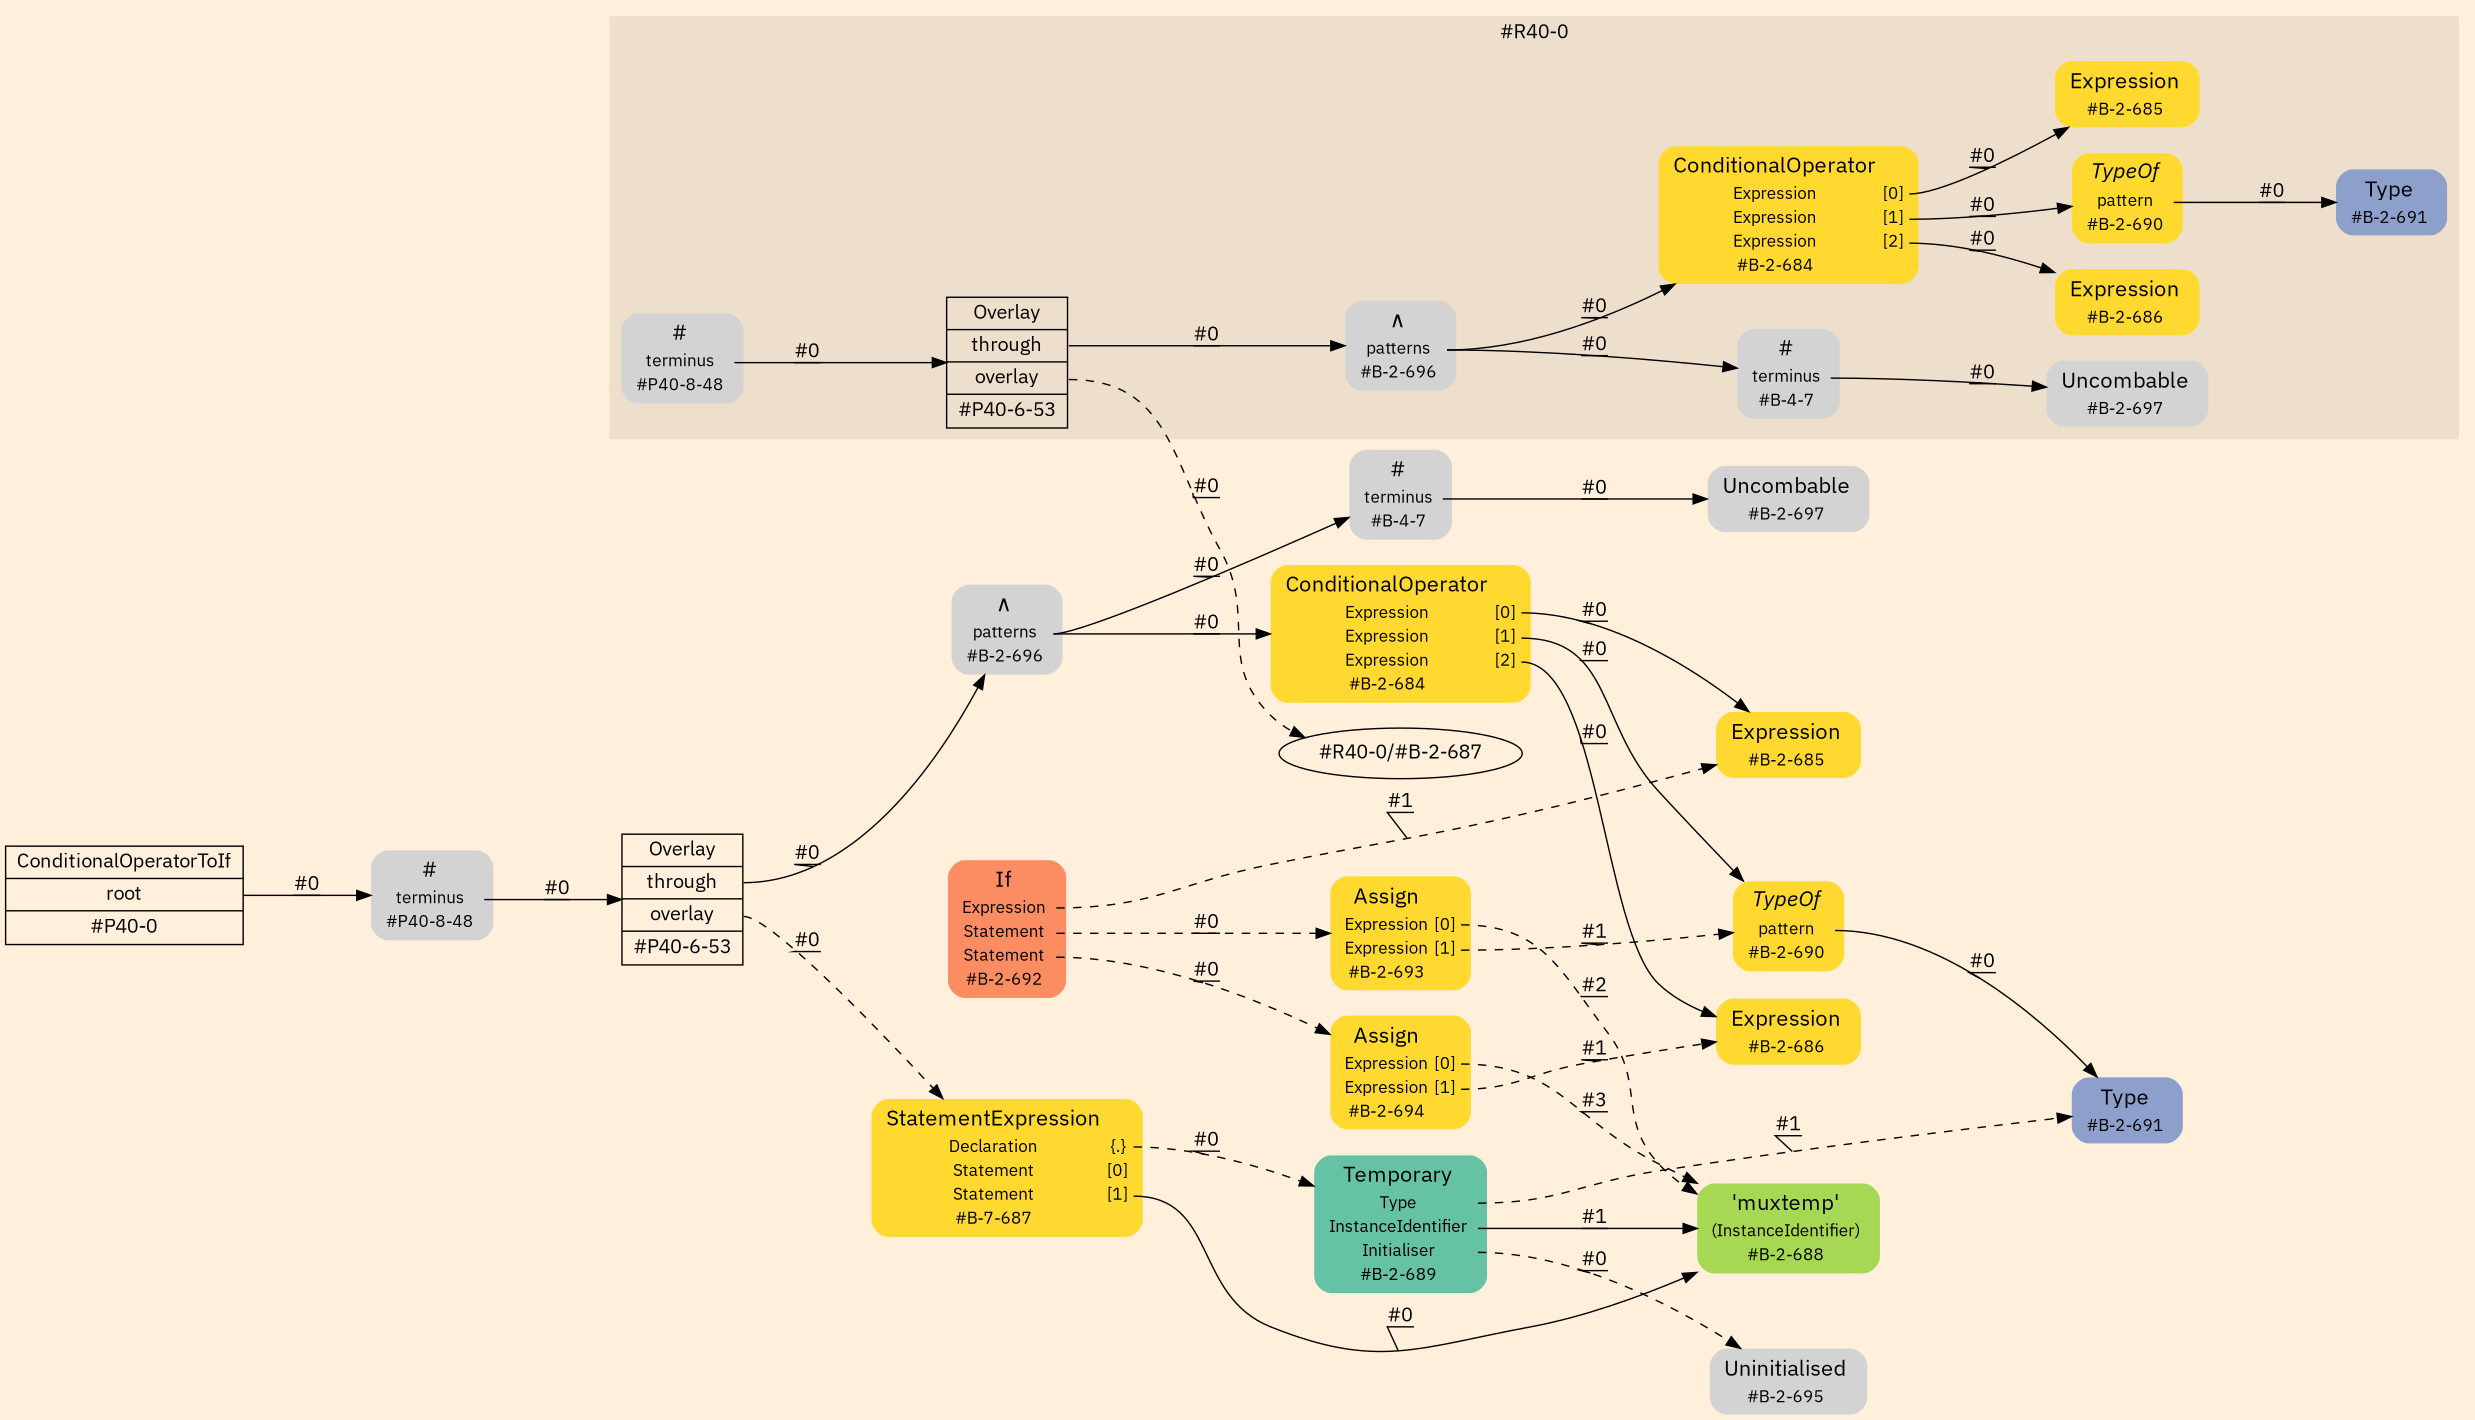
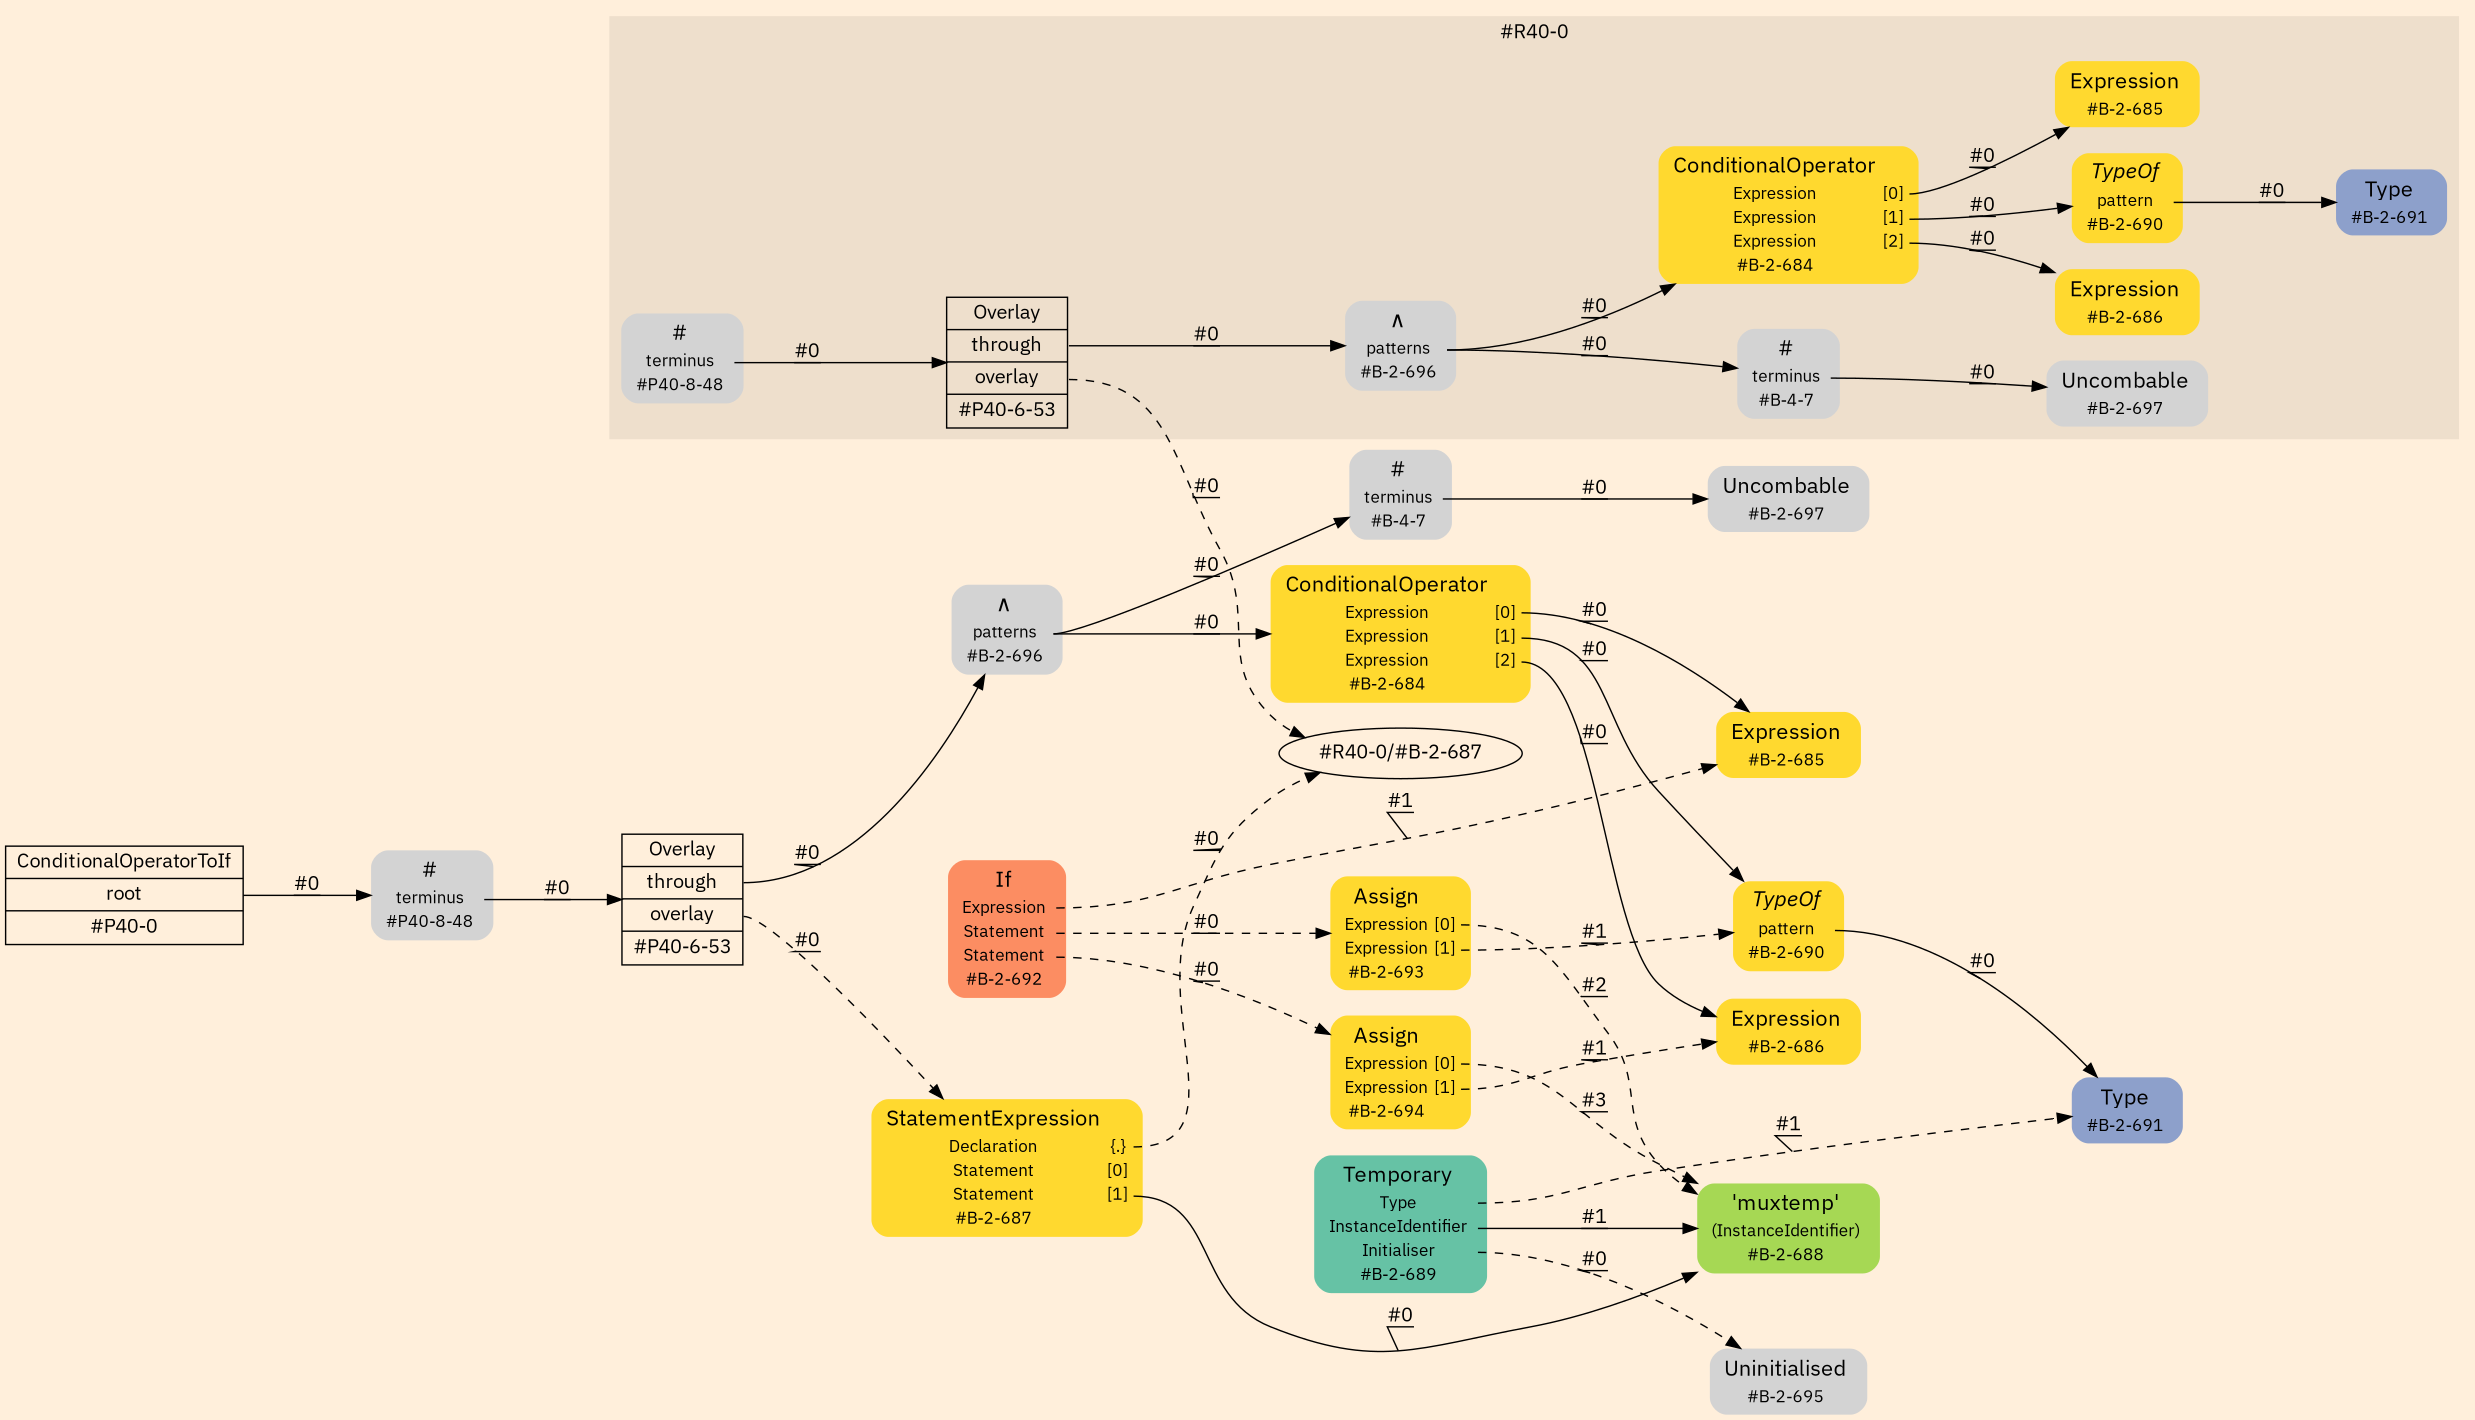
(1218, 1157) -> (1182, 955)
(994, 1219) -> (994, 1219)
